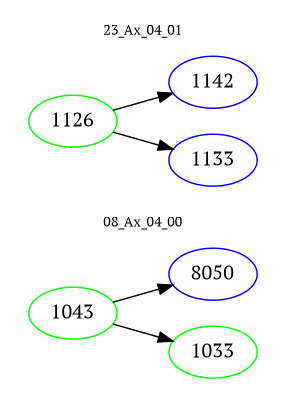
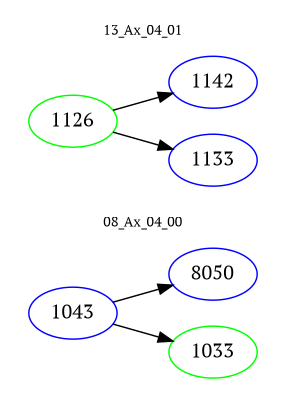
(143, 31) -> (143, 31)
(73, 313) -> (73, 313)
